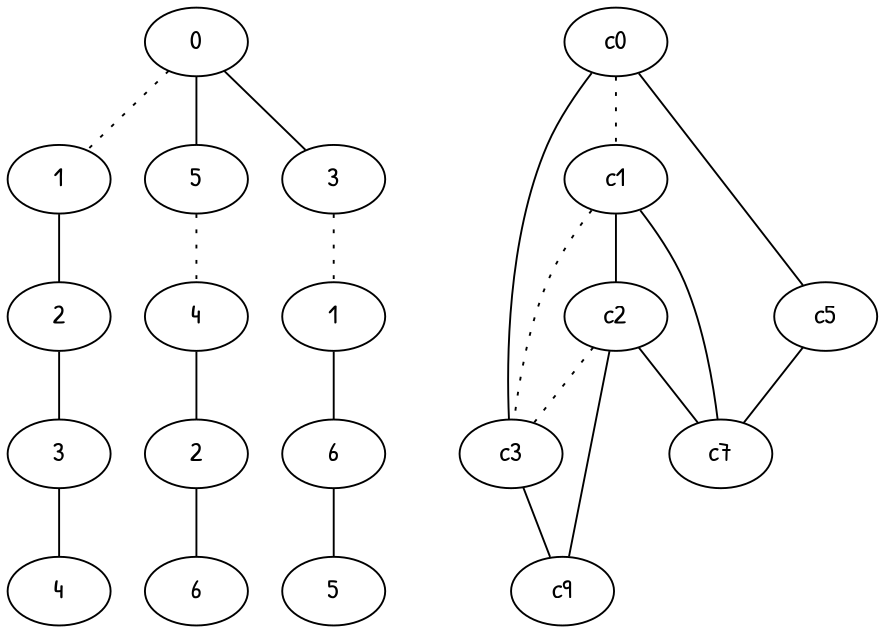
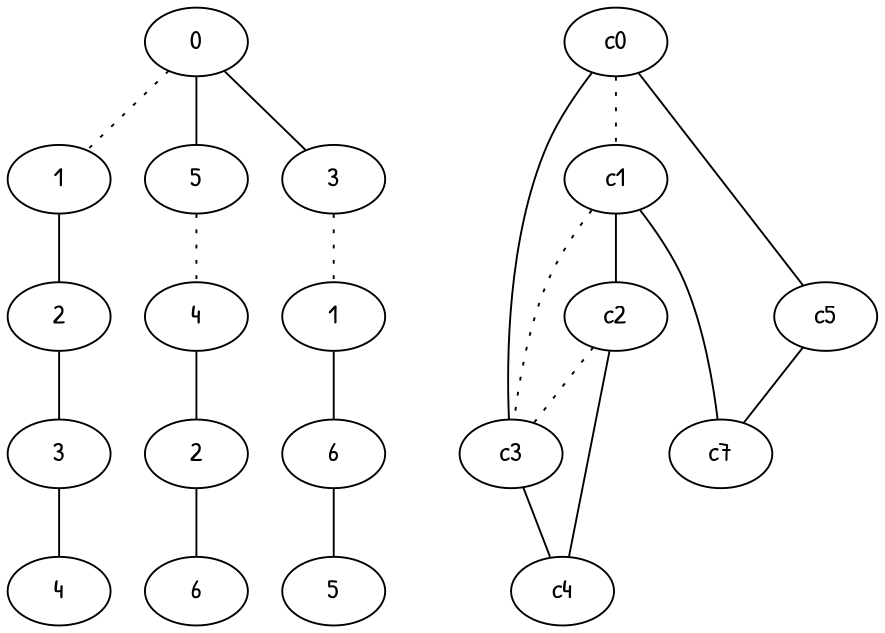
(668, 385) -> none
(563, 591) -> (563, 591)
